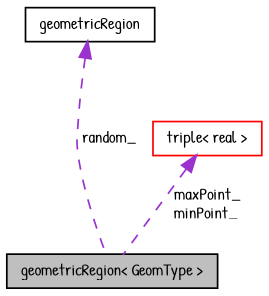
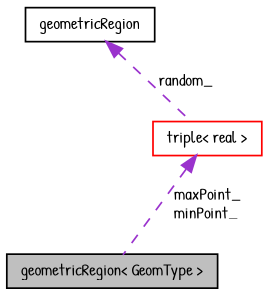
(79, 158) -> (155, 88)
